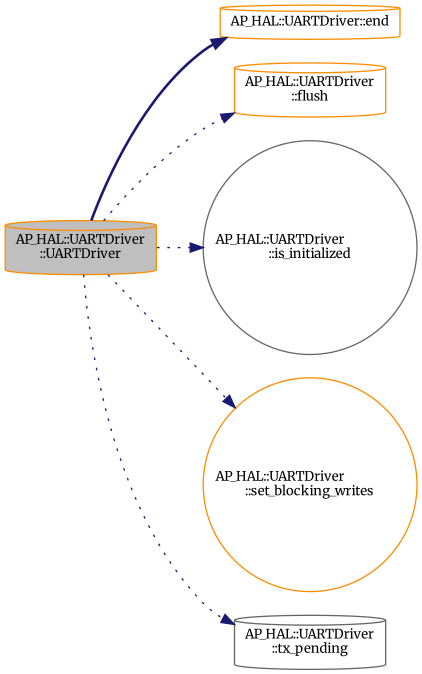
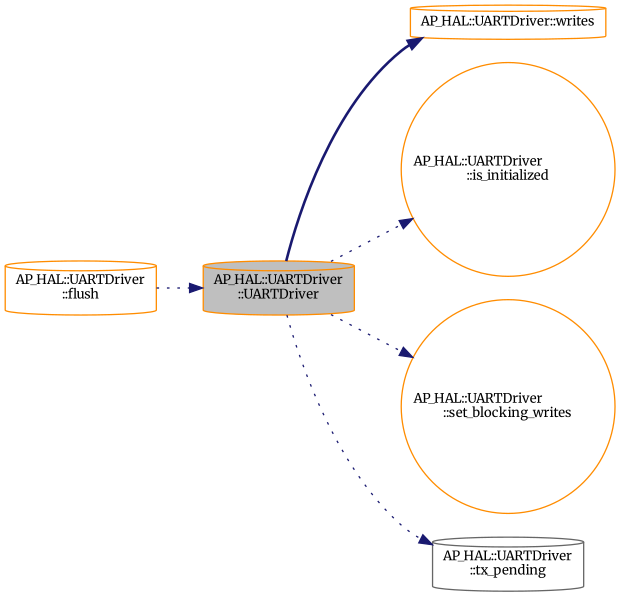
(310, 22) -> (508, 22)
(158, 164) -> (173, 288)
(310, 248) -> (508, 169)
